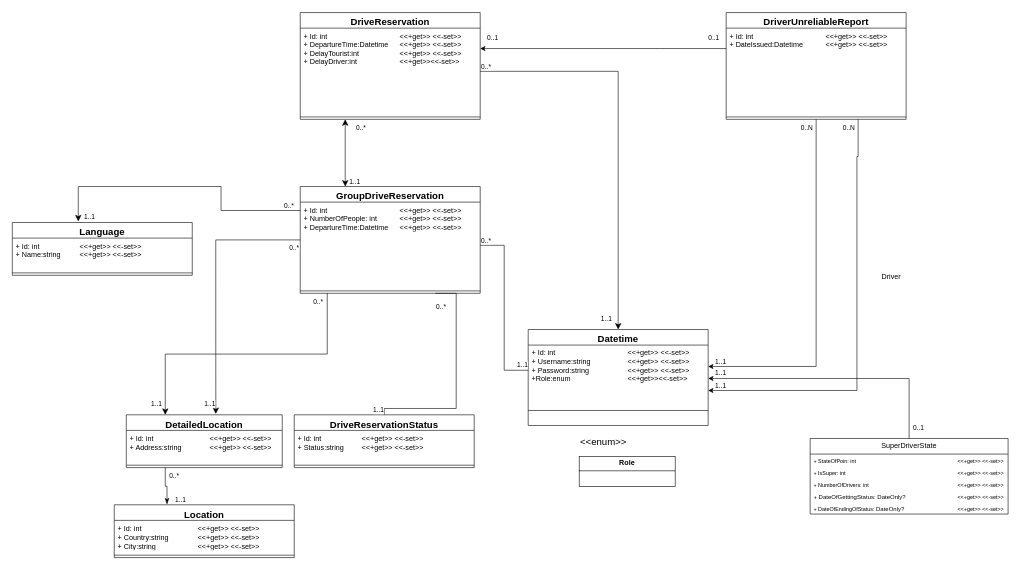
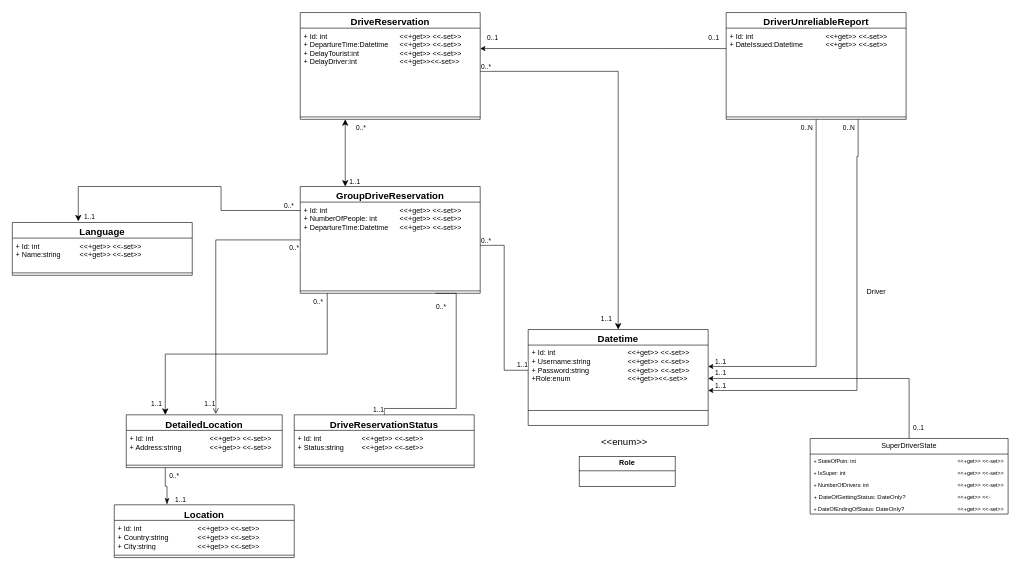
(891, 276) -> (876, 291)
(216, 407) -> (216, 409)
(603, 441) -> (624, 441)
(900, 498) -> (902, 498)
